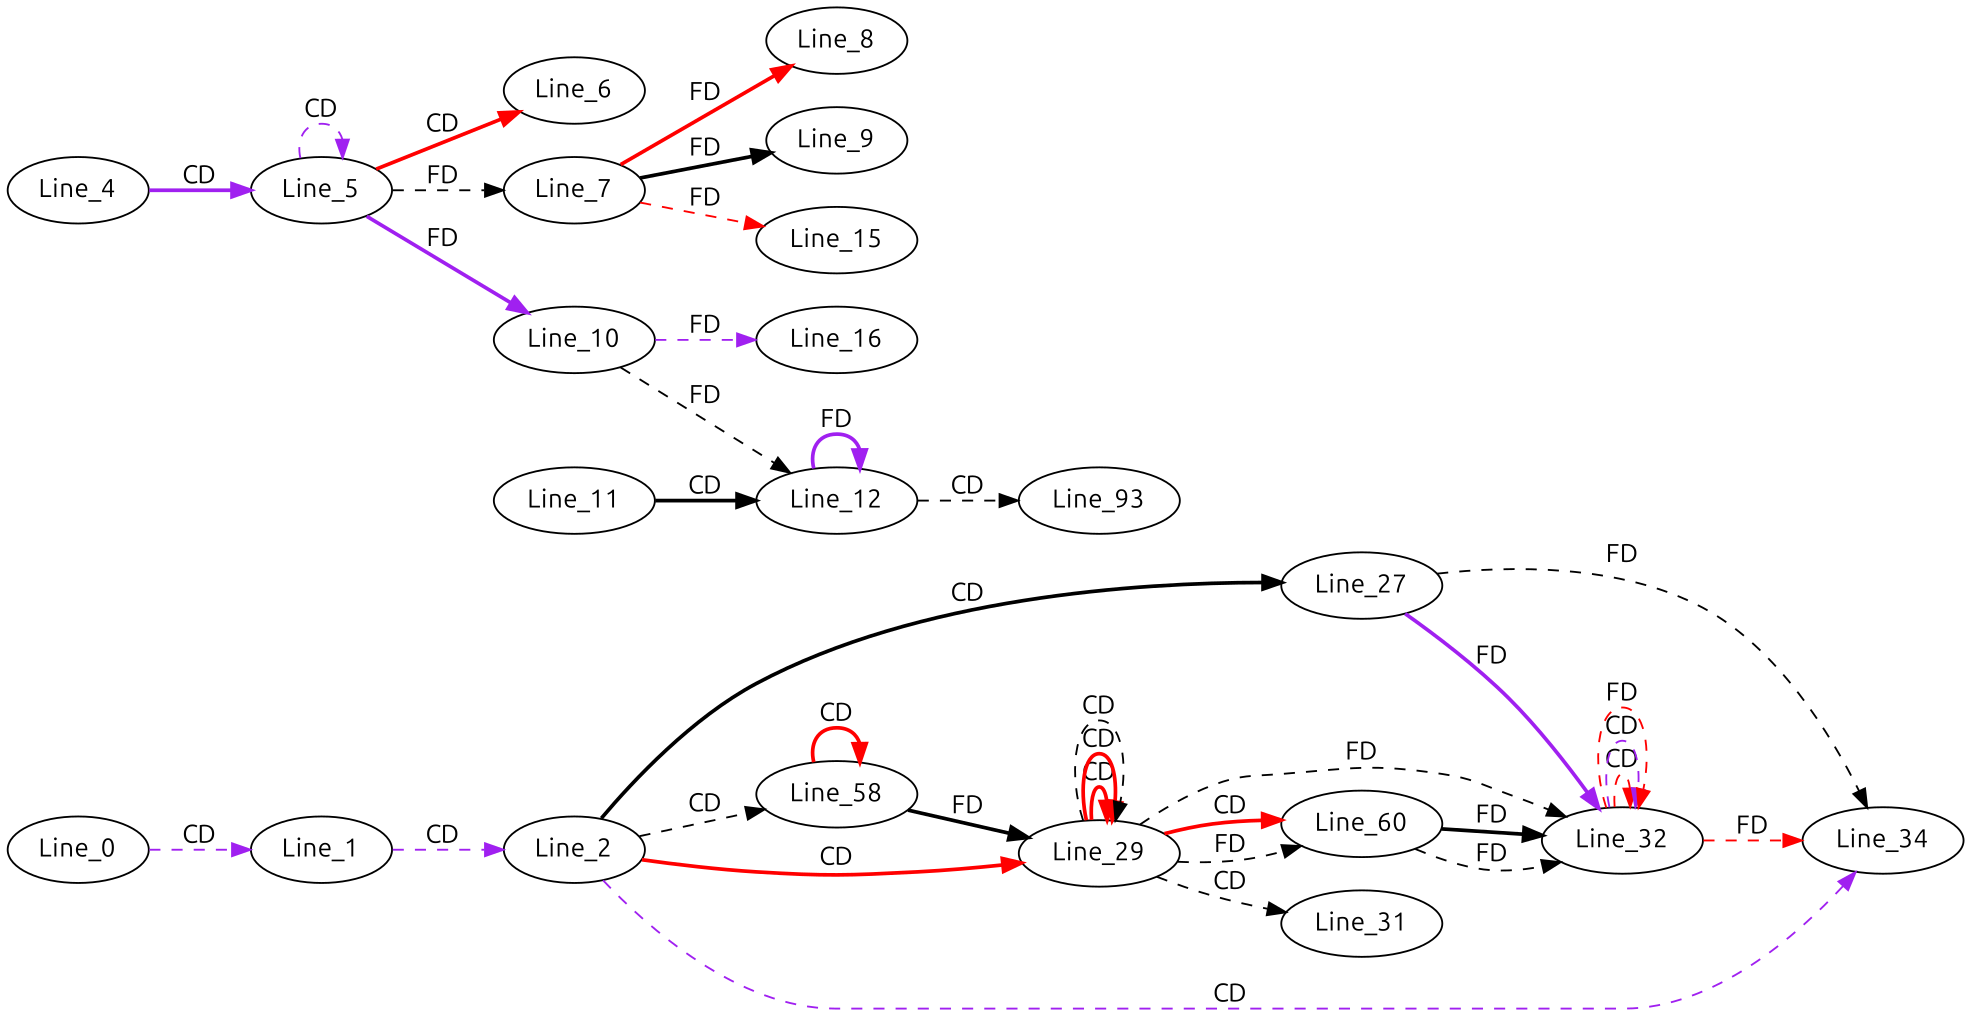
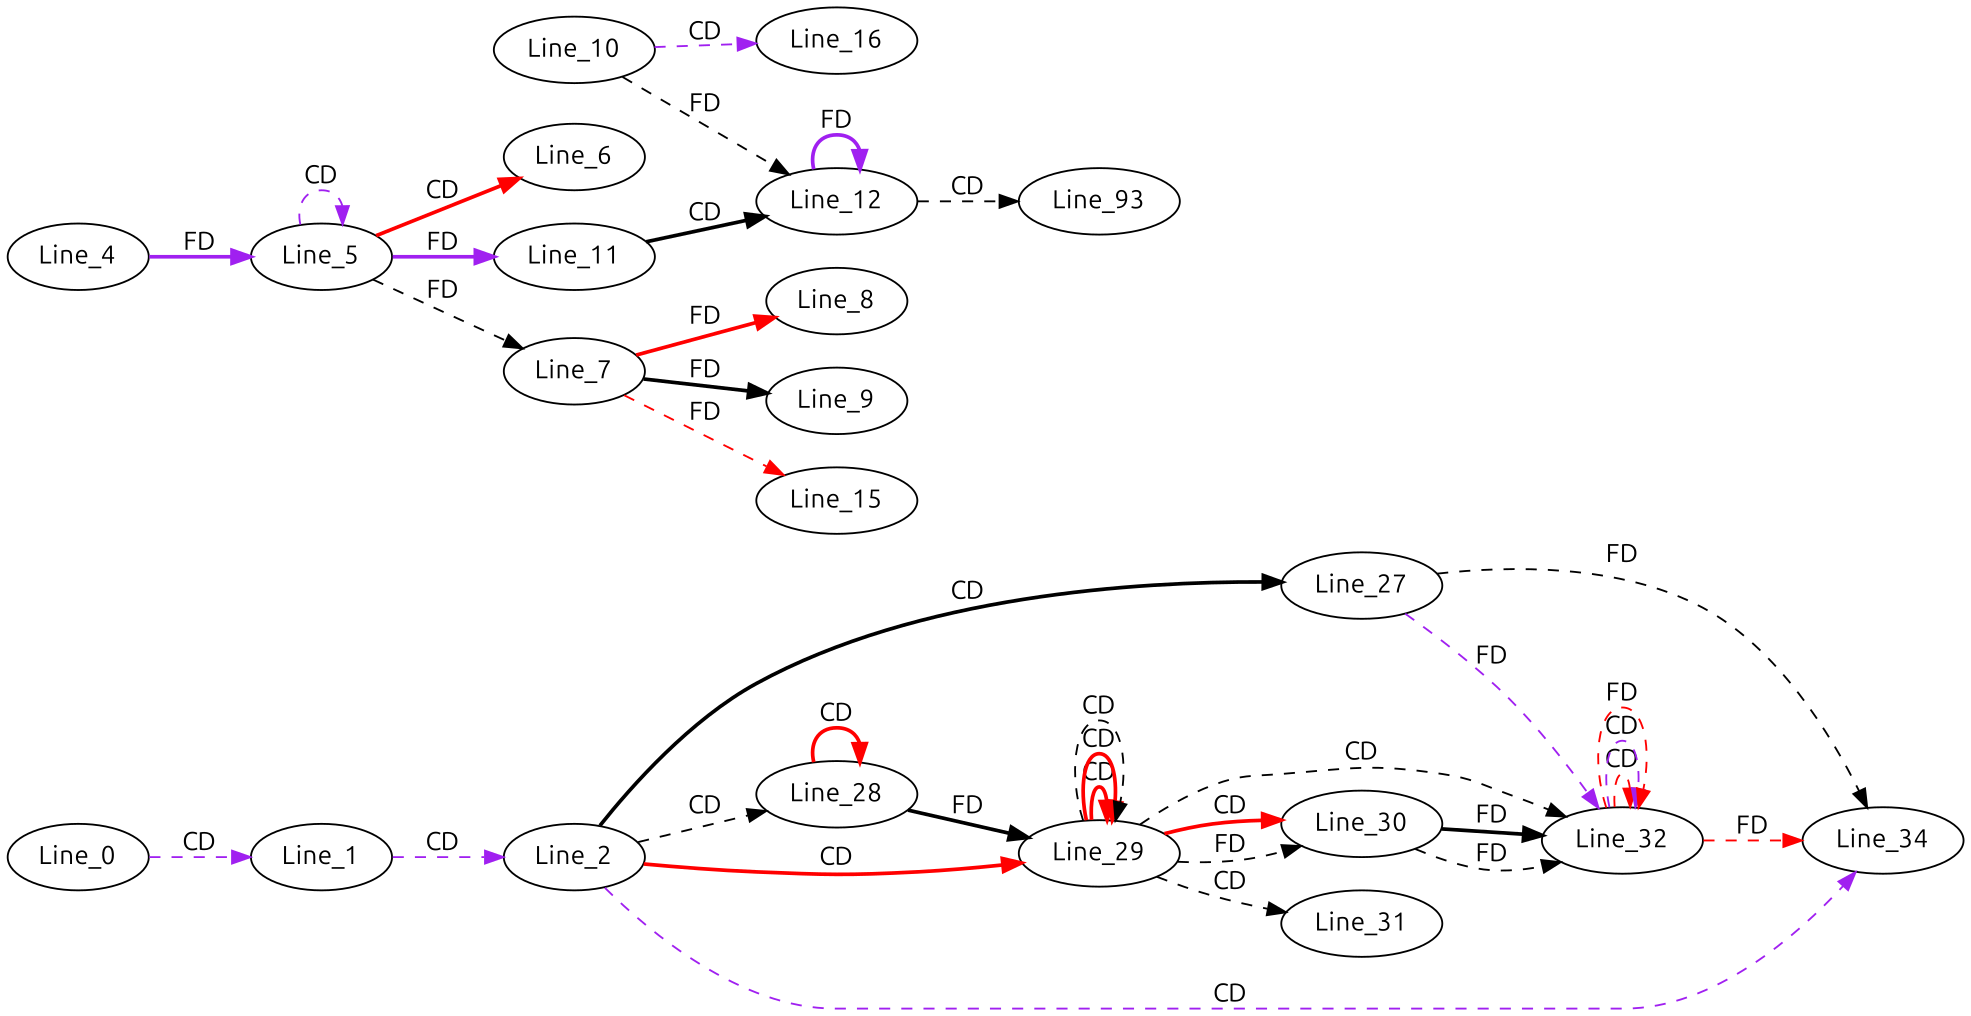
(200, 176) -> (200, 243)
(439, 260) -> (434, 257)
(706, 326) -> (706, 32)
(1505, 695) -> (1505, 695)
(1362, 753) -> (1362, 753)
(837, 794) -> (837, 794)
(1362, 824) -> (1362, 824)
